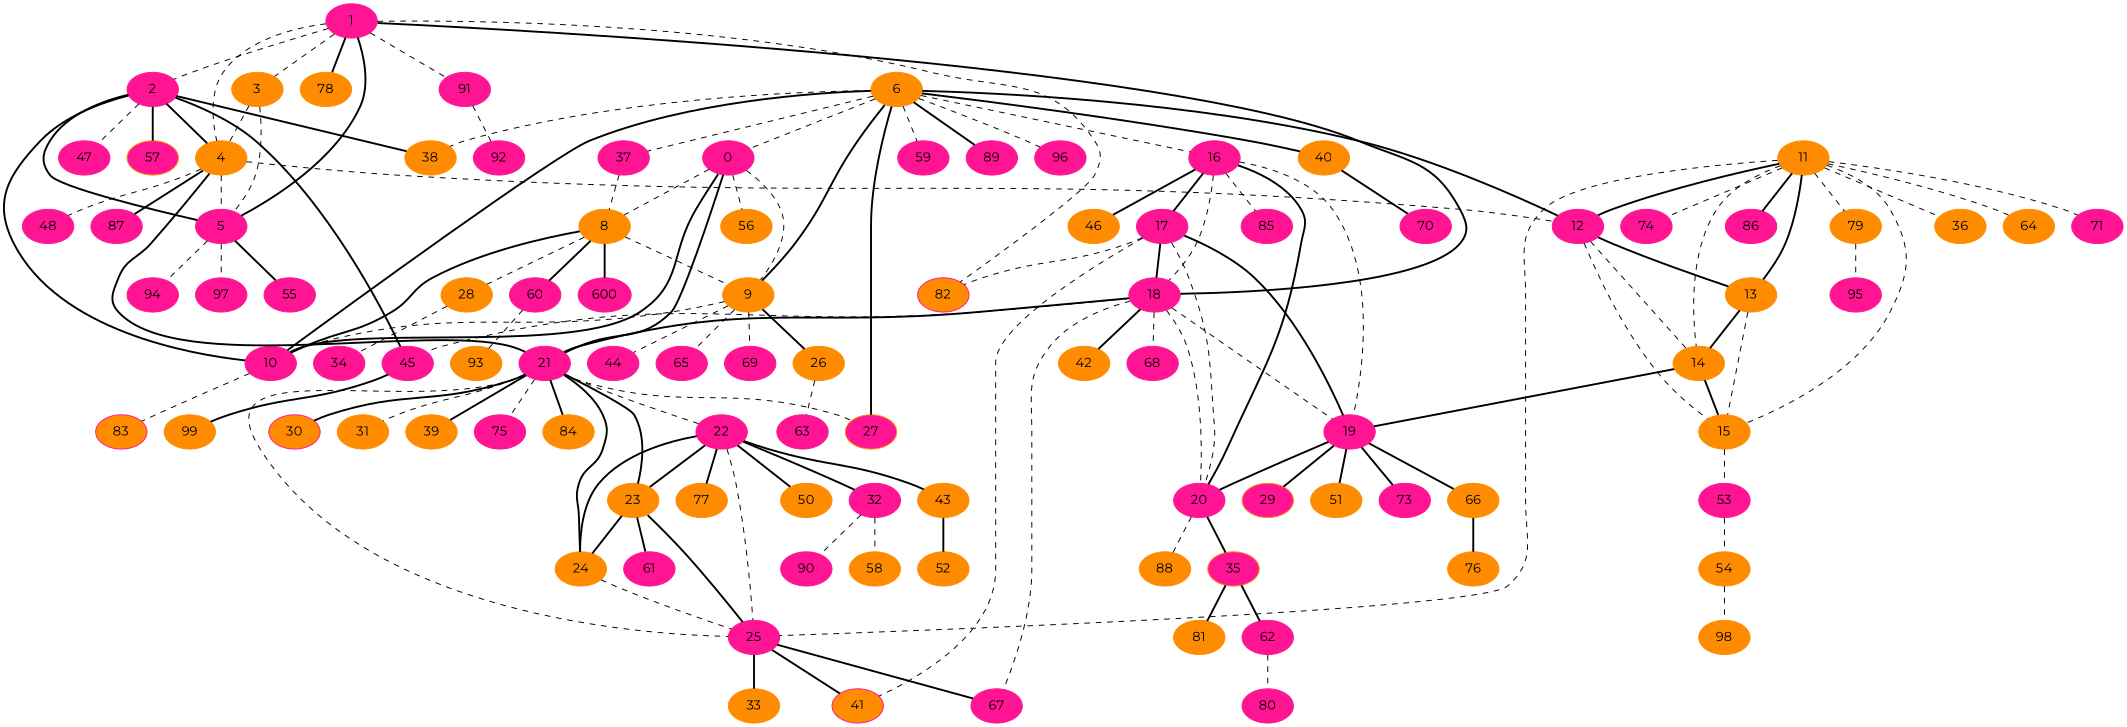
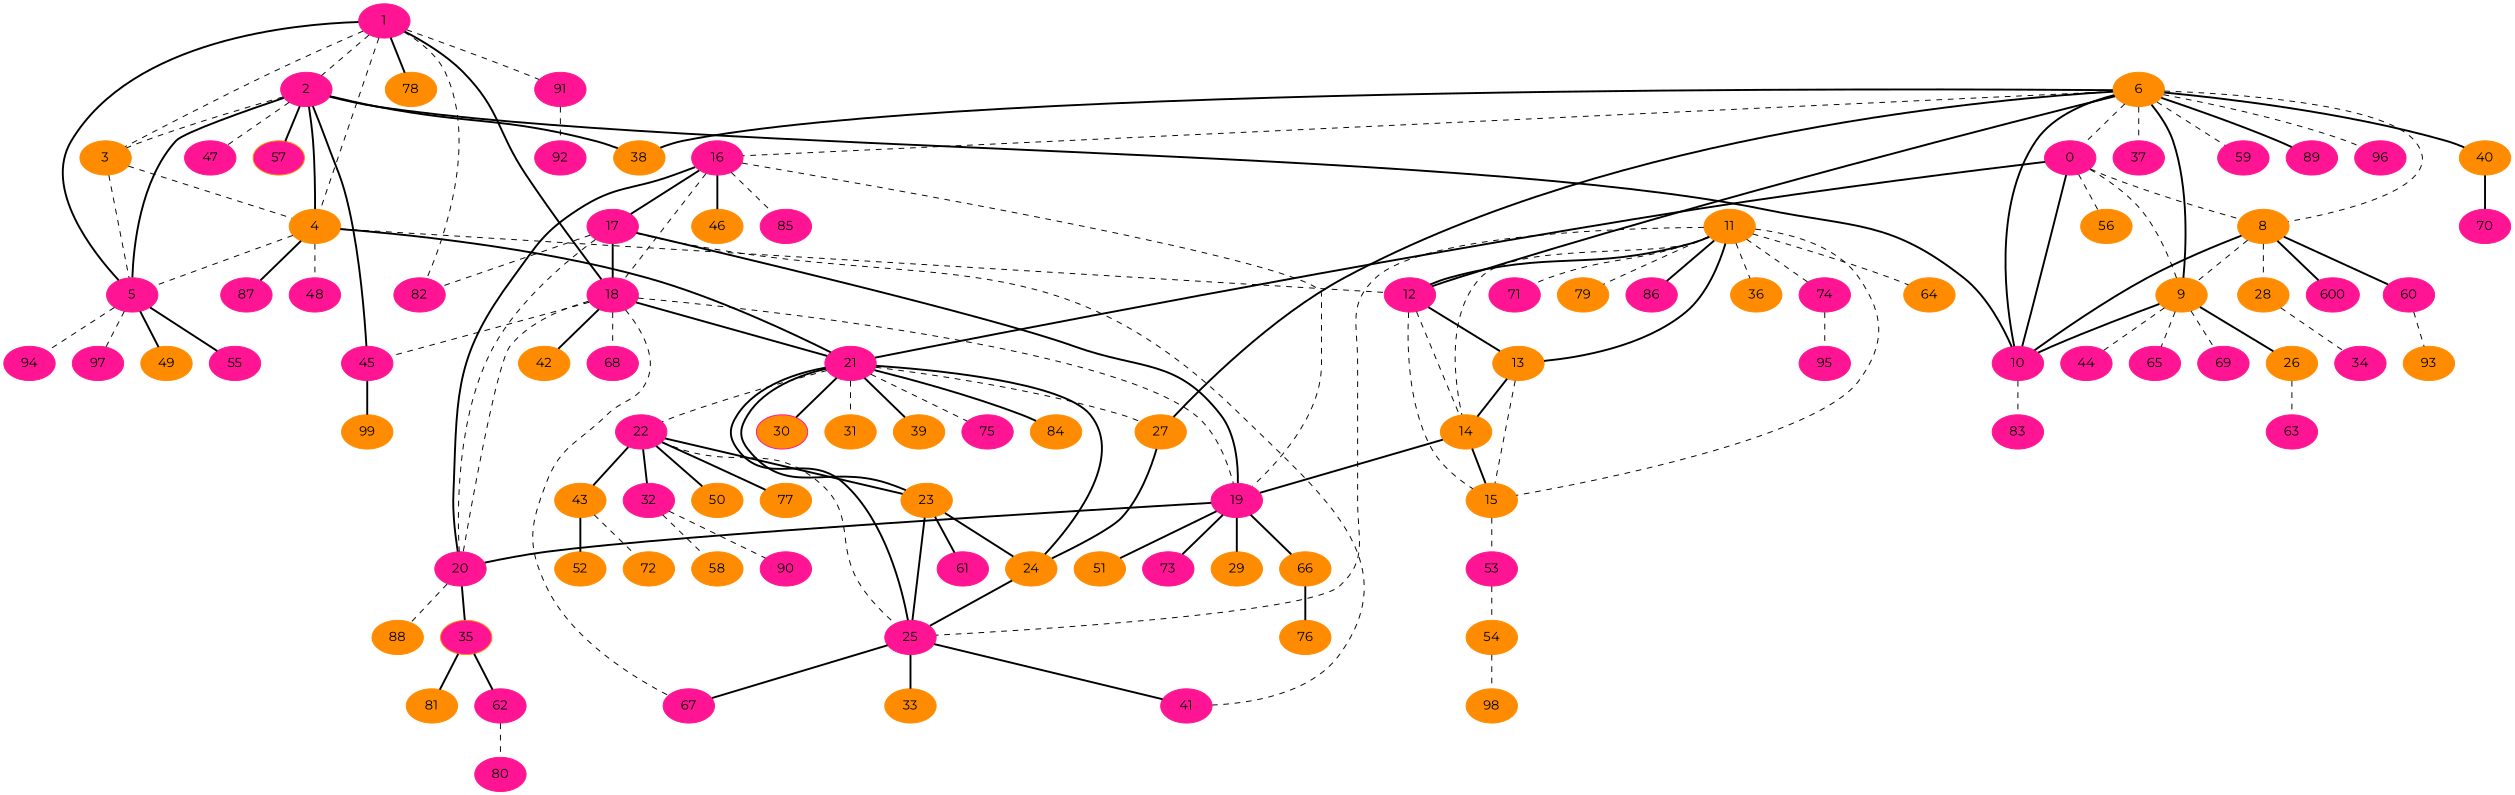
(658, 104) -> (1385, 95)
none -> (200, 122)
(614, 192) -> (2358, 114)
(1856, 261) -> (1825, 329)
(943, 295) -> (420, 295)
(496, 322) -> (2098, 327)
none -> (166, 363)
(121, 432) -> (2018, 432)
(871, 432) -> (1161, 432)
(613, 470) -> (1120, 519)
(1268, 500) -> (1237, 569)
(329, 521) -> (851, 491)
none -> (649, 569)
(666, 606) -> (971, 603)
(858, 706) -> (1186, 706)
